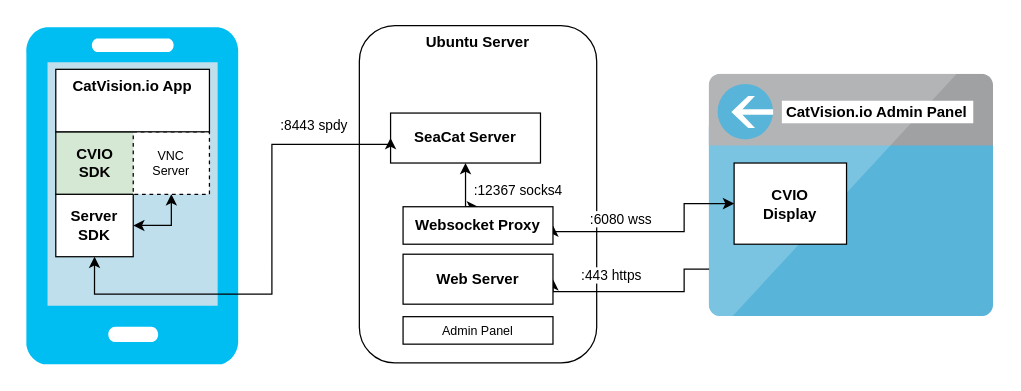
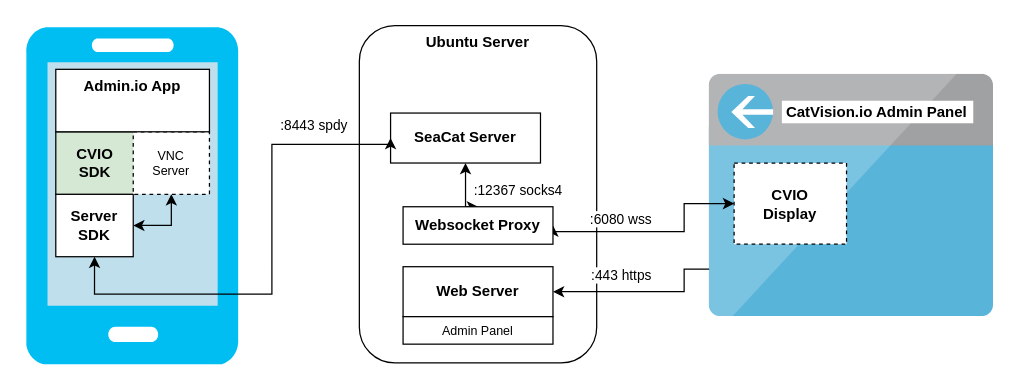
(133, 87) -> (133, 87)
(791, 204) -> (791, 204)
(478, 279) -> (478, 292)
